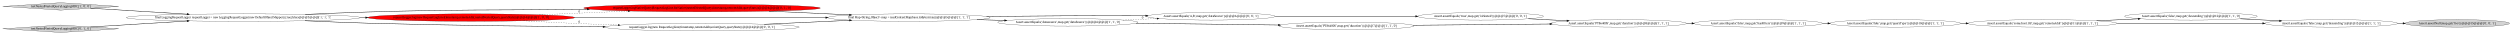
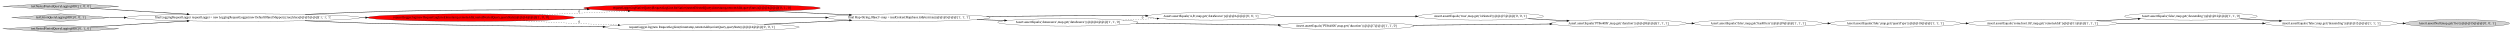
none -> (61, 18)
